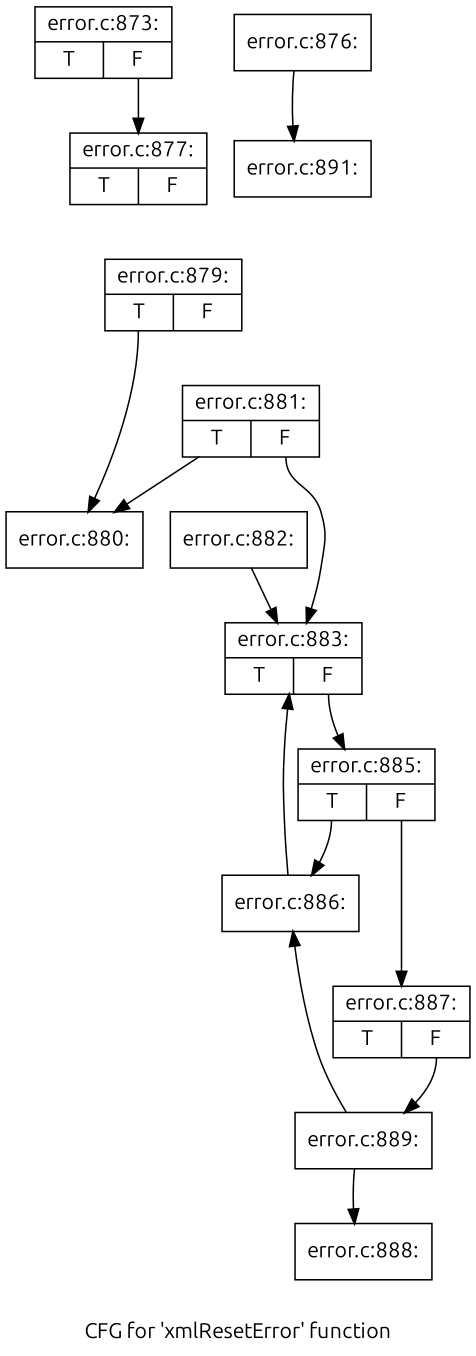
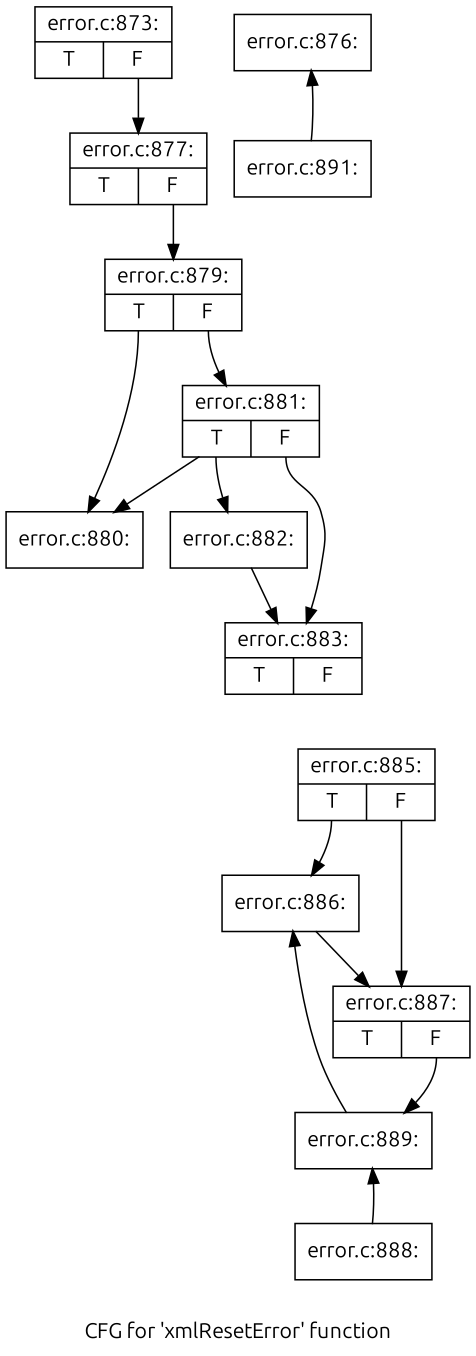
(292, 98) -> (313, 113)
none -> (173, 224)
none -> (211, 352)
none -> (218, 478)
(331, 715) -> none
(283, 792) -> (337, 953)
(353, 1189) -> (374, 1204)
